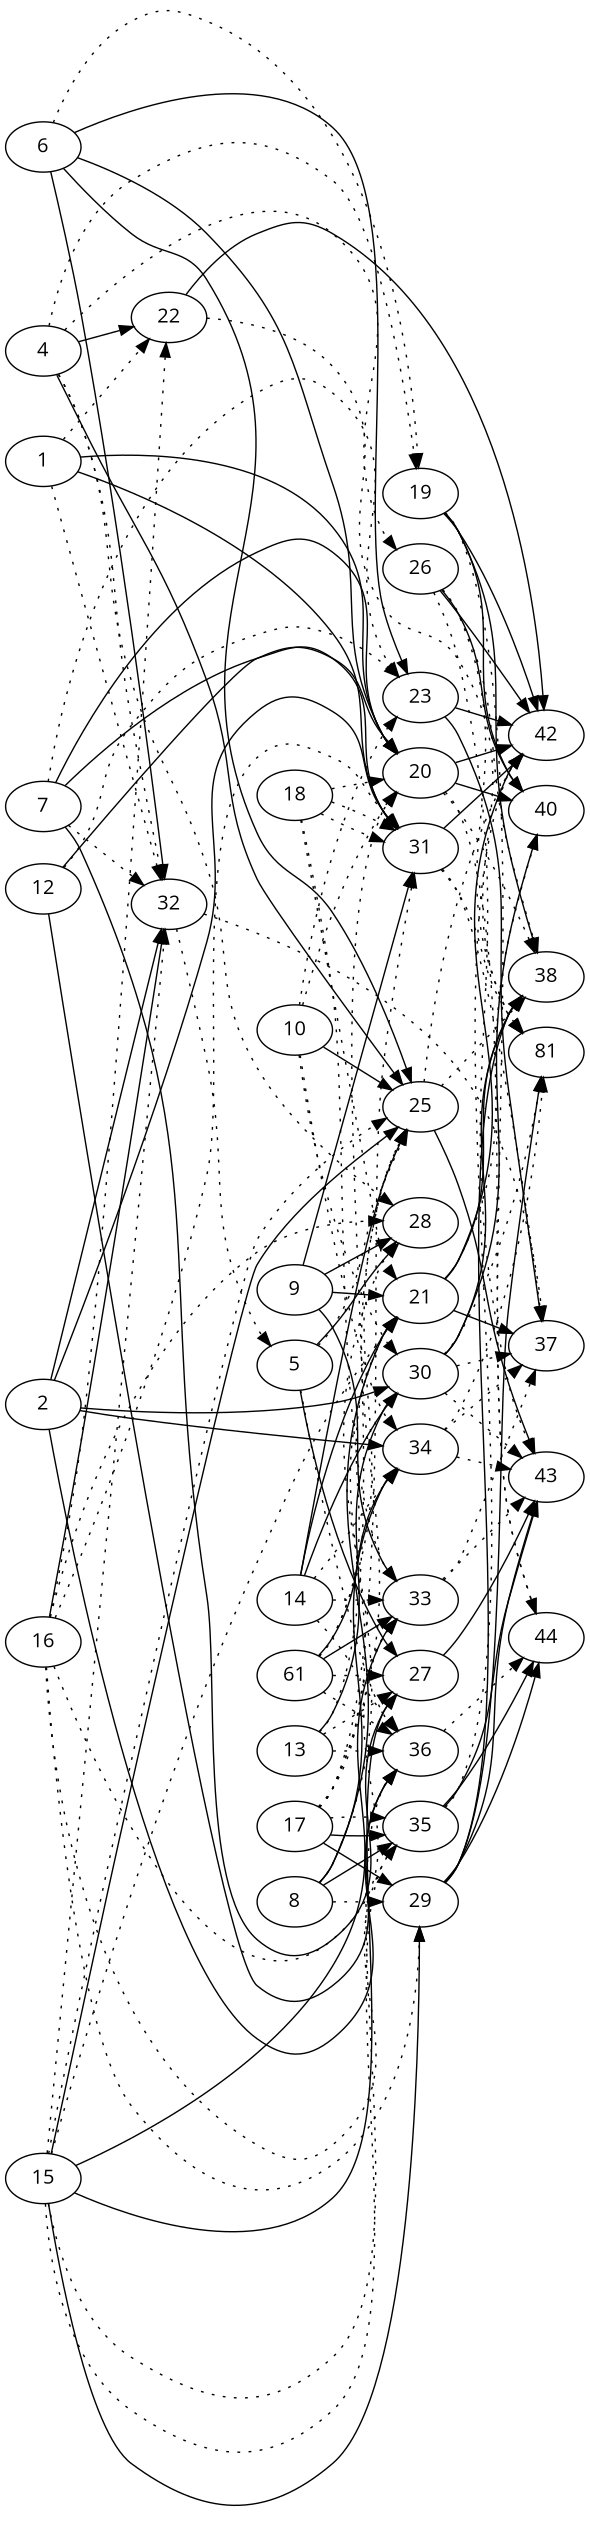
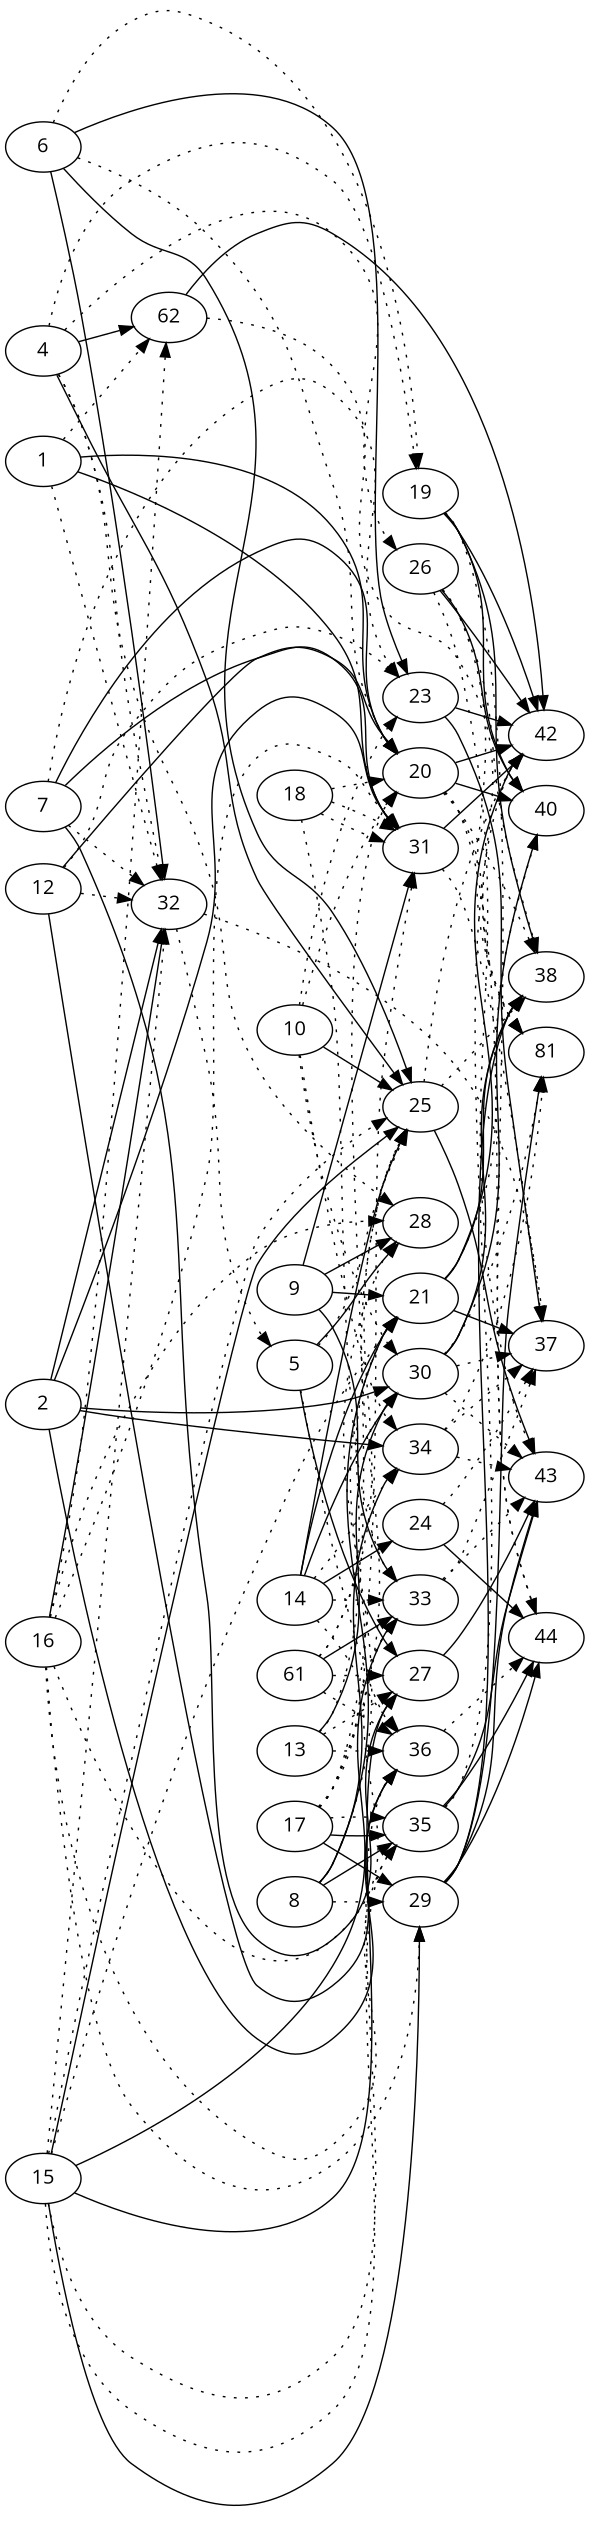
(169, 317) -> (169, 317)
(307, 404) -> (307, 404)
none -> (99, 896)
(480, 944) -> (483, 905)
(342, 1045) -> none
none -> (421, 1525)
(357, 1569) -> none
